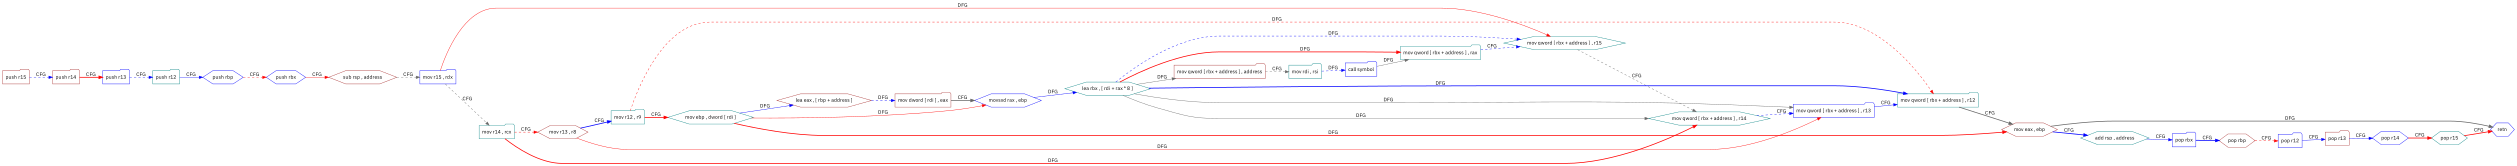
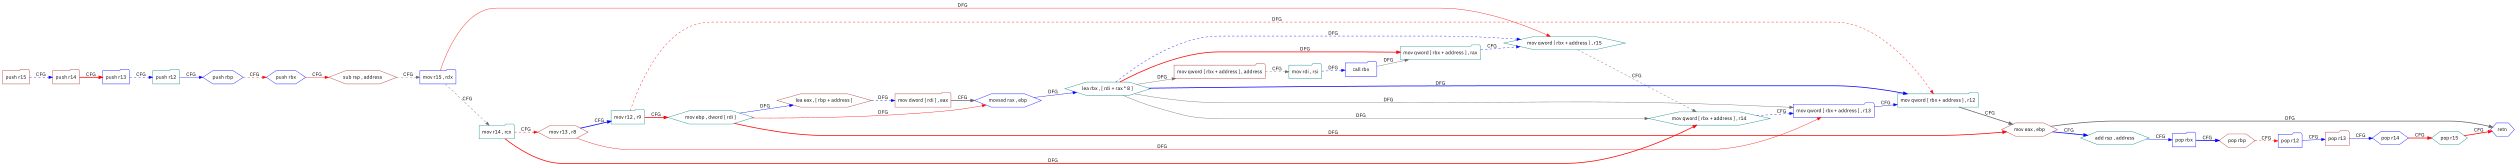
(1361, 70) -> (1361, 70)
